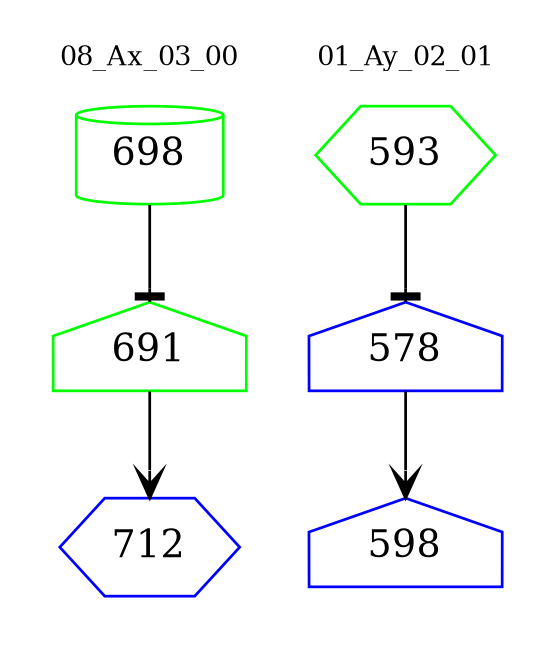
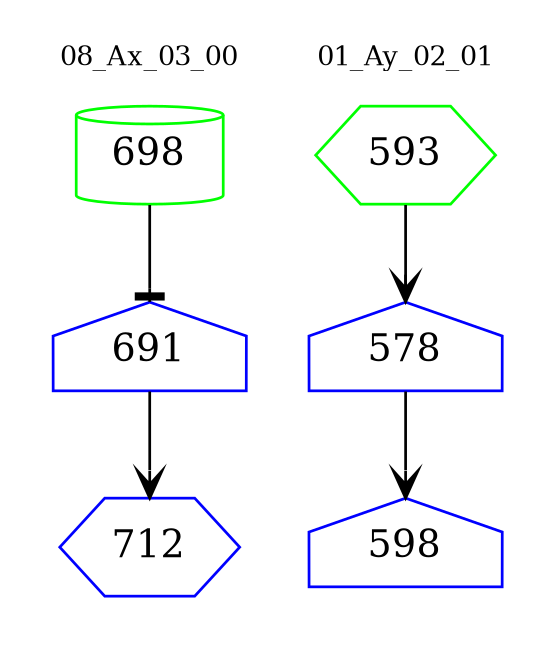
(406, 247) -> (406, 247)
(150, 351) -> (150, 351)
